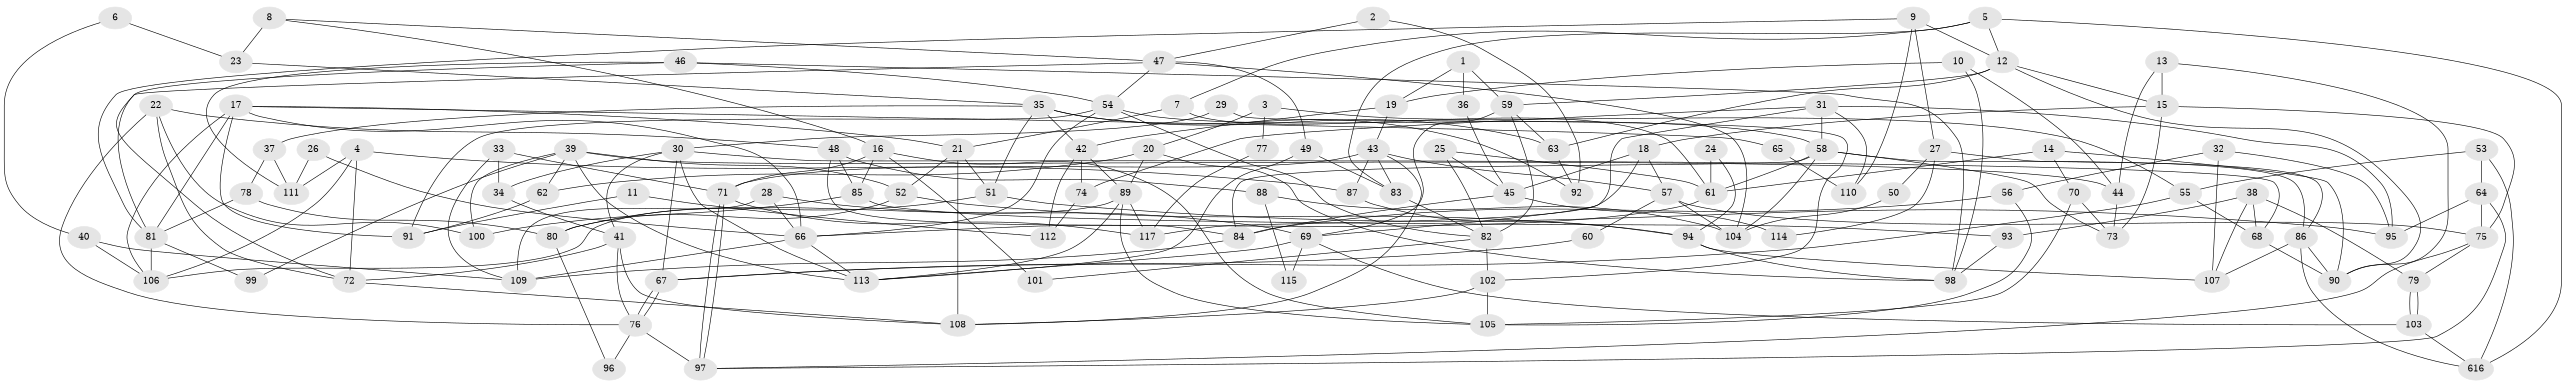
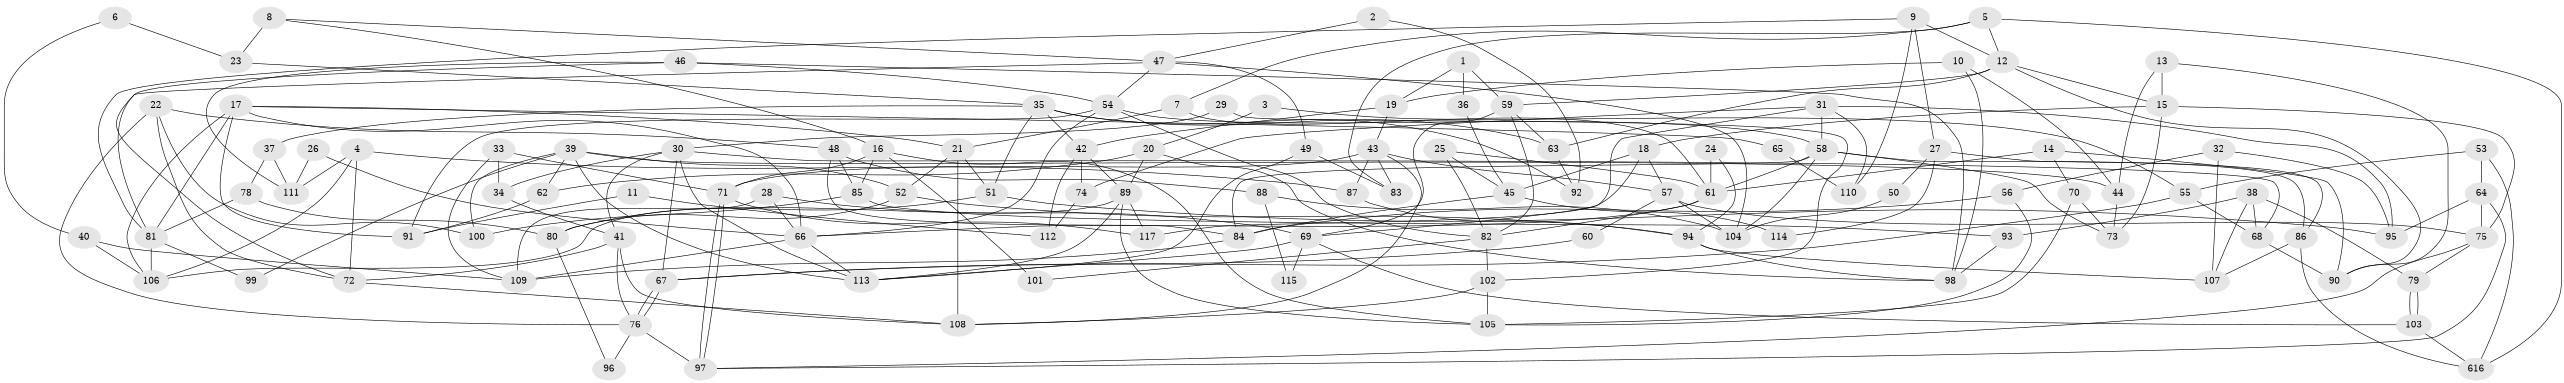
(1262, 150) -> none
(1441, 216) -> (1601, 220)
(2318, 259) -> none
